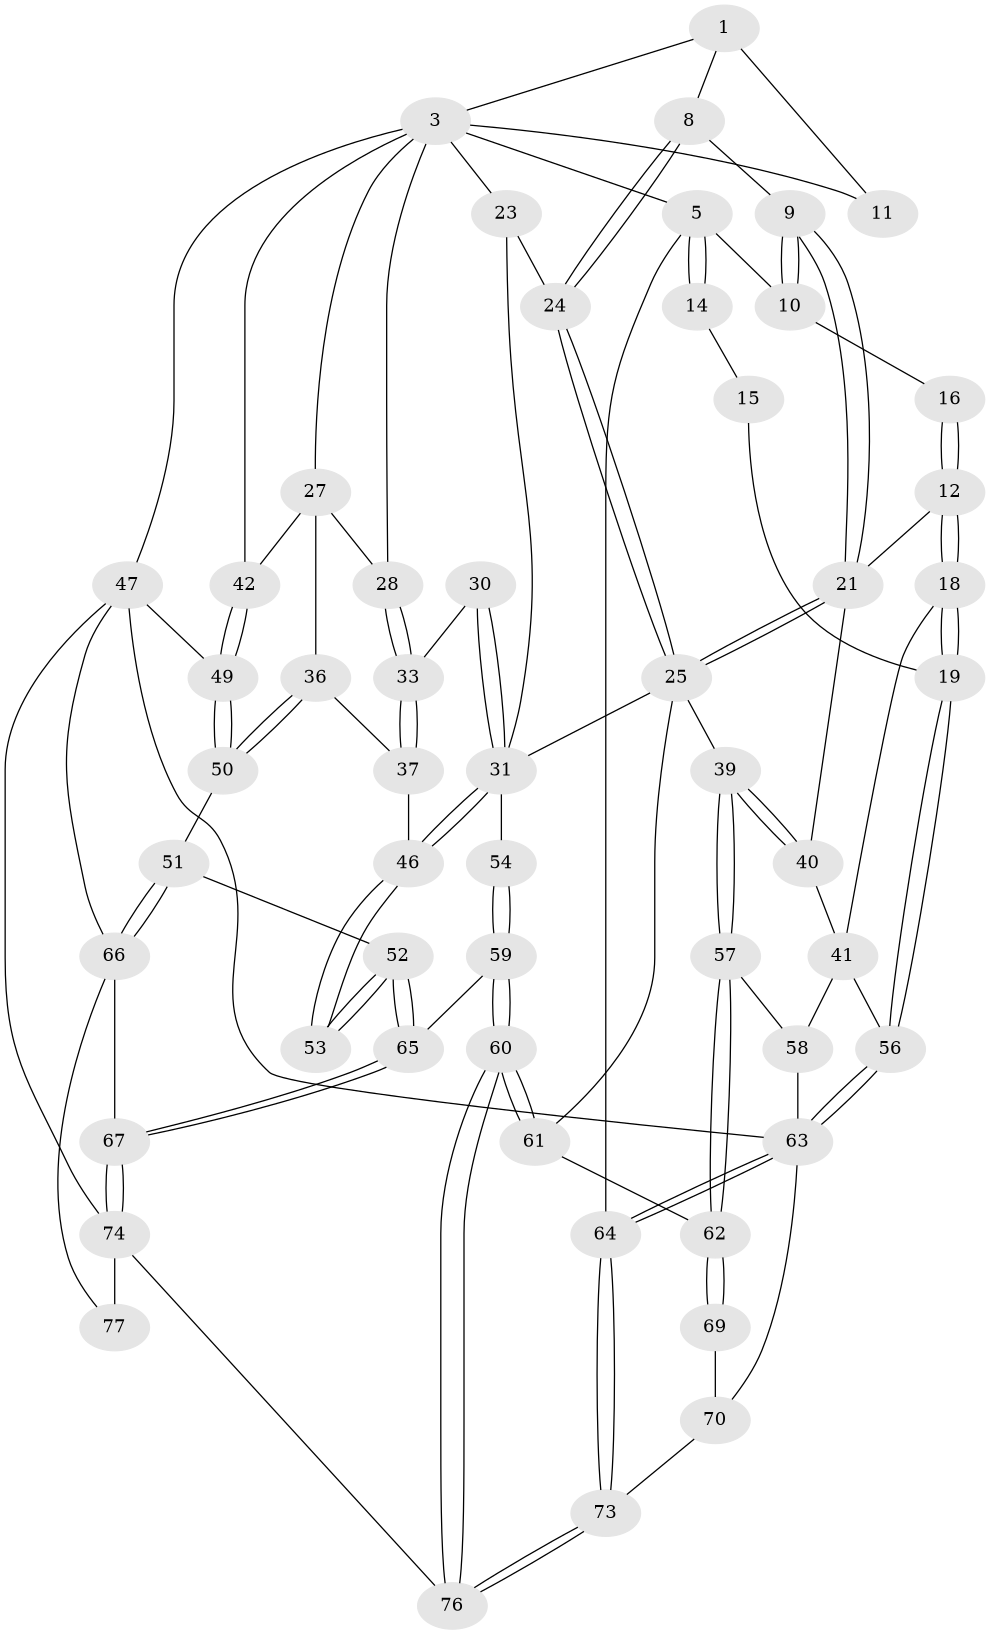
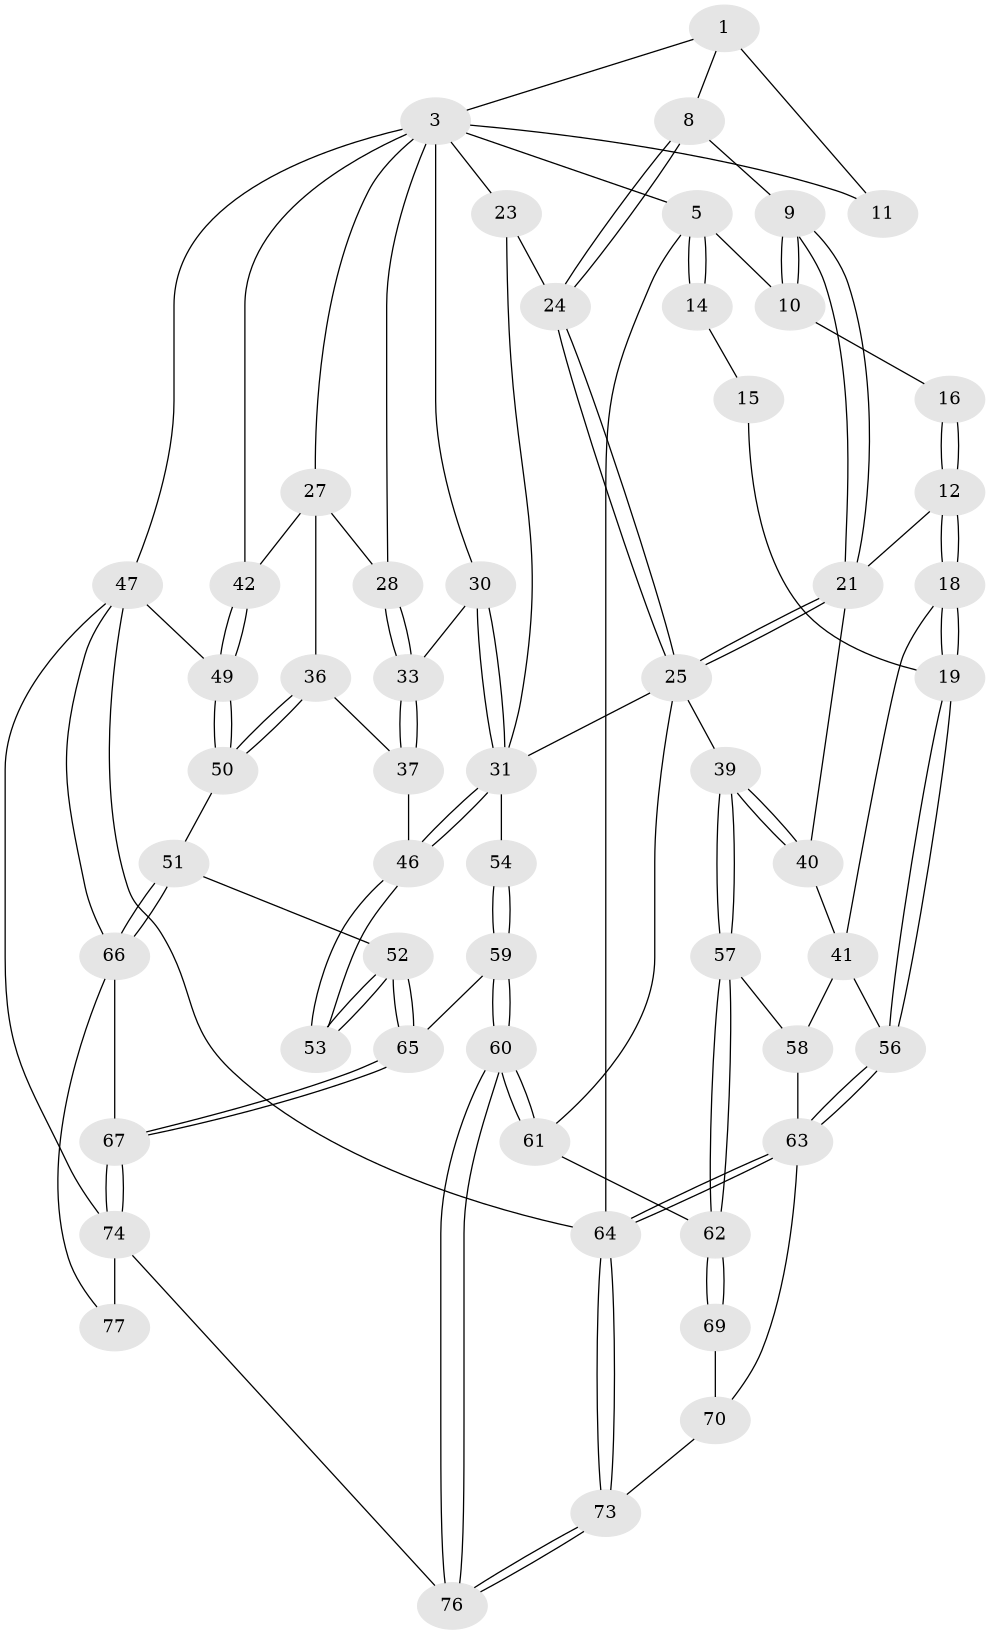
none -> (436, 356)
(268, 1071) -> (198, 1024)
